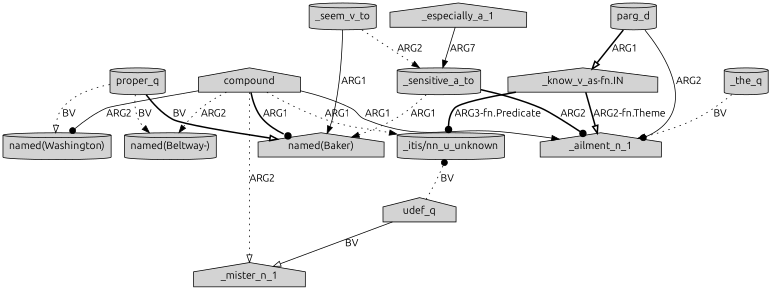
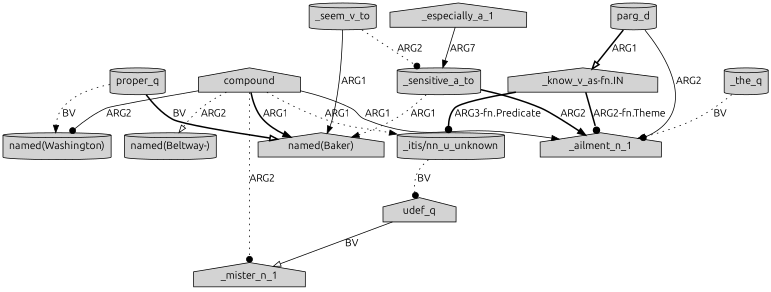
(388, 47) -> (388, 47)
(76, 97) -> (76, 97)
(533, 105) -> (533, 105)
(203, 107) -> (203, 107)
(590, 109) -> (590, 109)
(136, 112) -> none
(262, 118) -> (262, 118)
(249, 174) -> (249, 174)
(435, 183) -> (417, 174)
